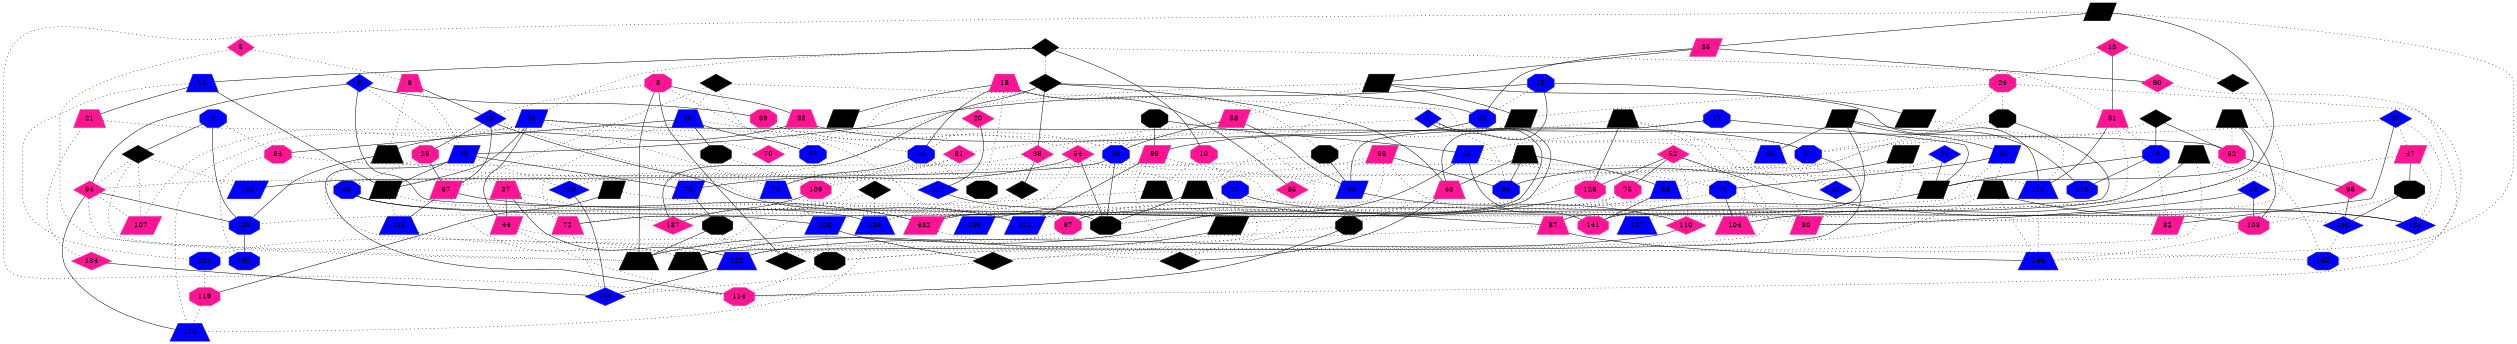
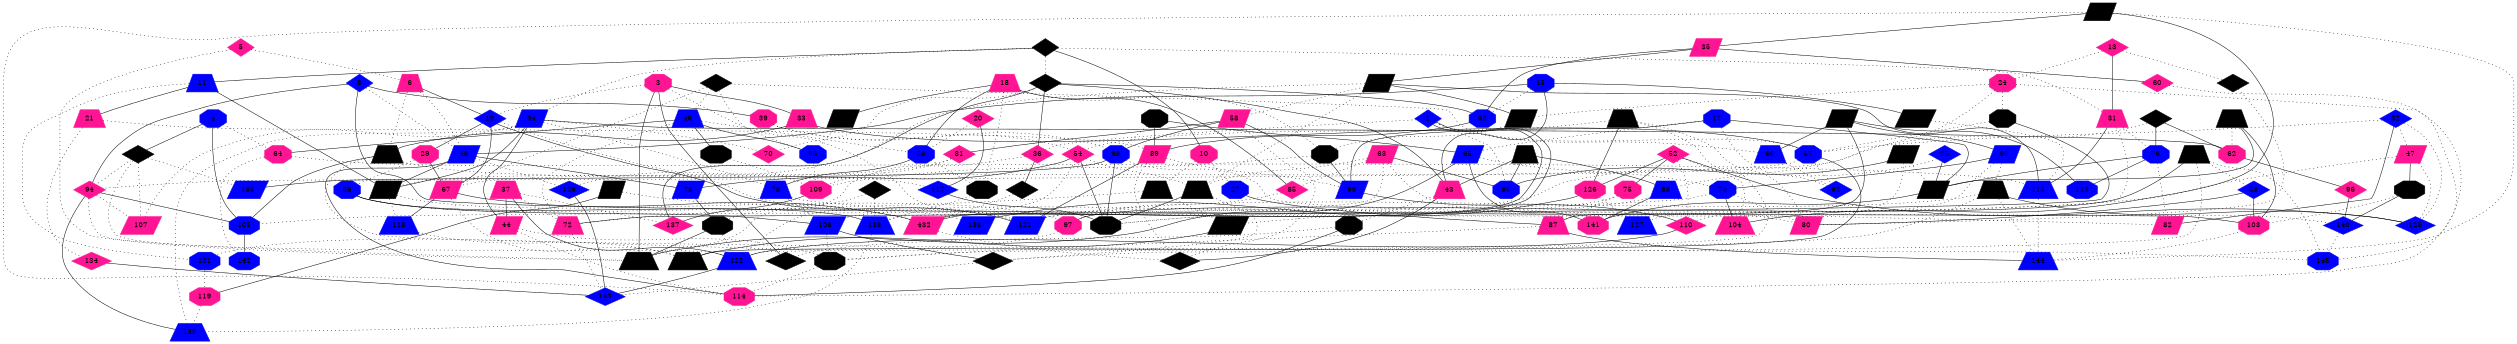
(1096, 136) -> (1096, 136)
